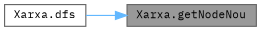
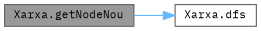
(101, 15) -> (149, 15)
